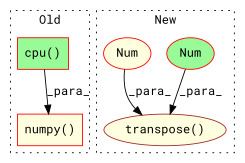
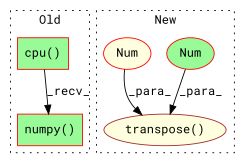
(68, 92) -> (68, 92)
(50, 130) -> (50, 130)
